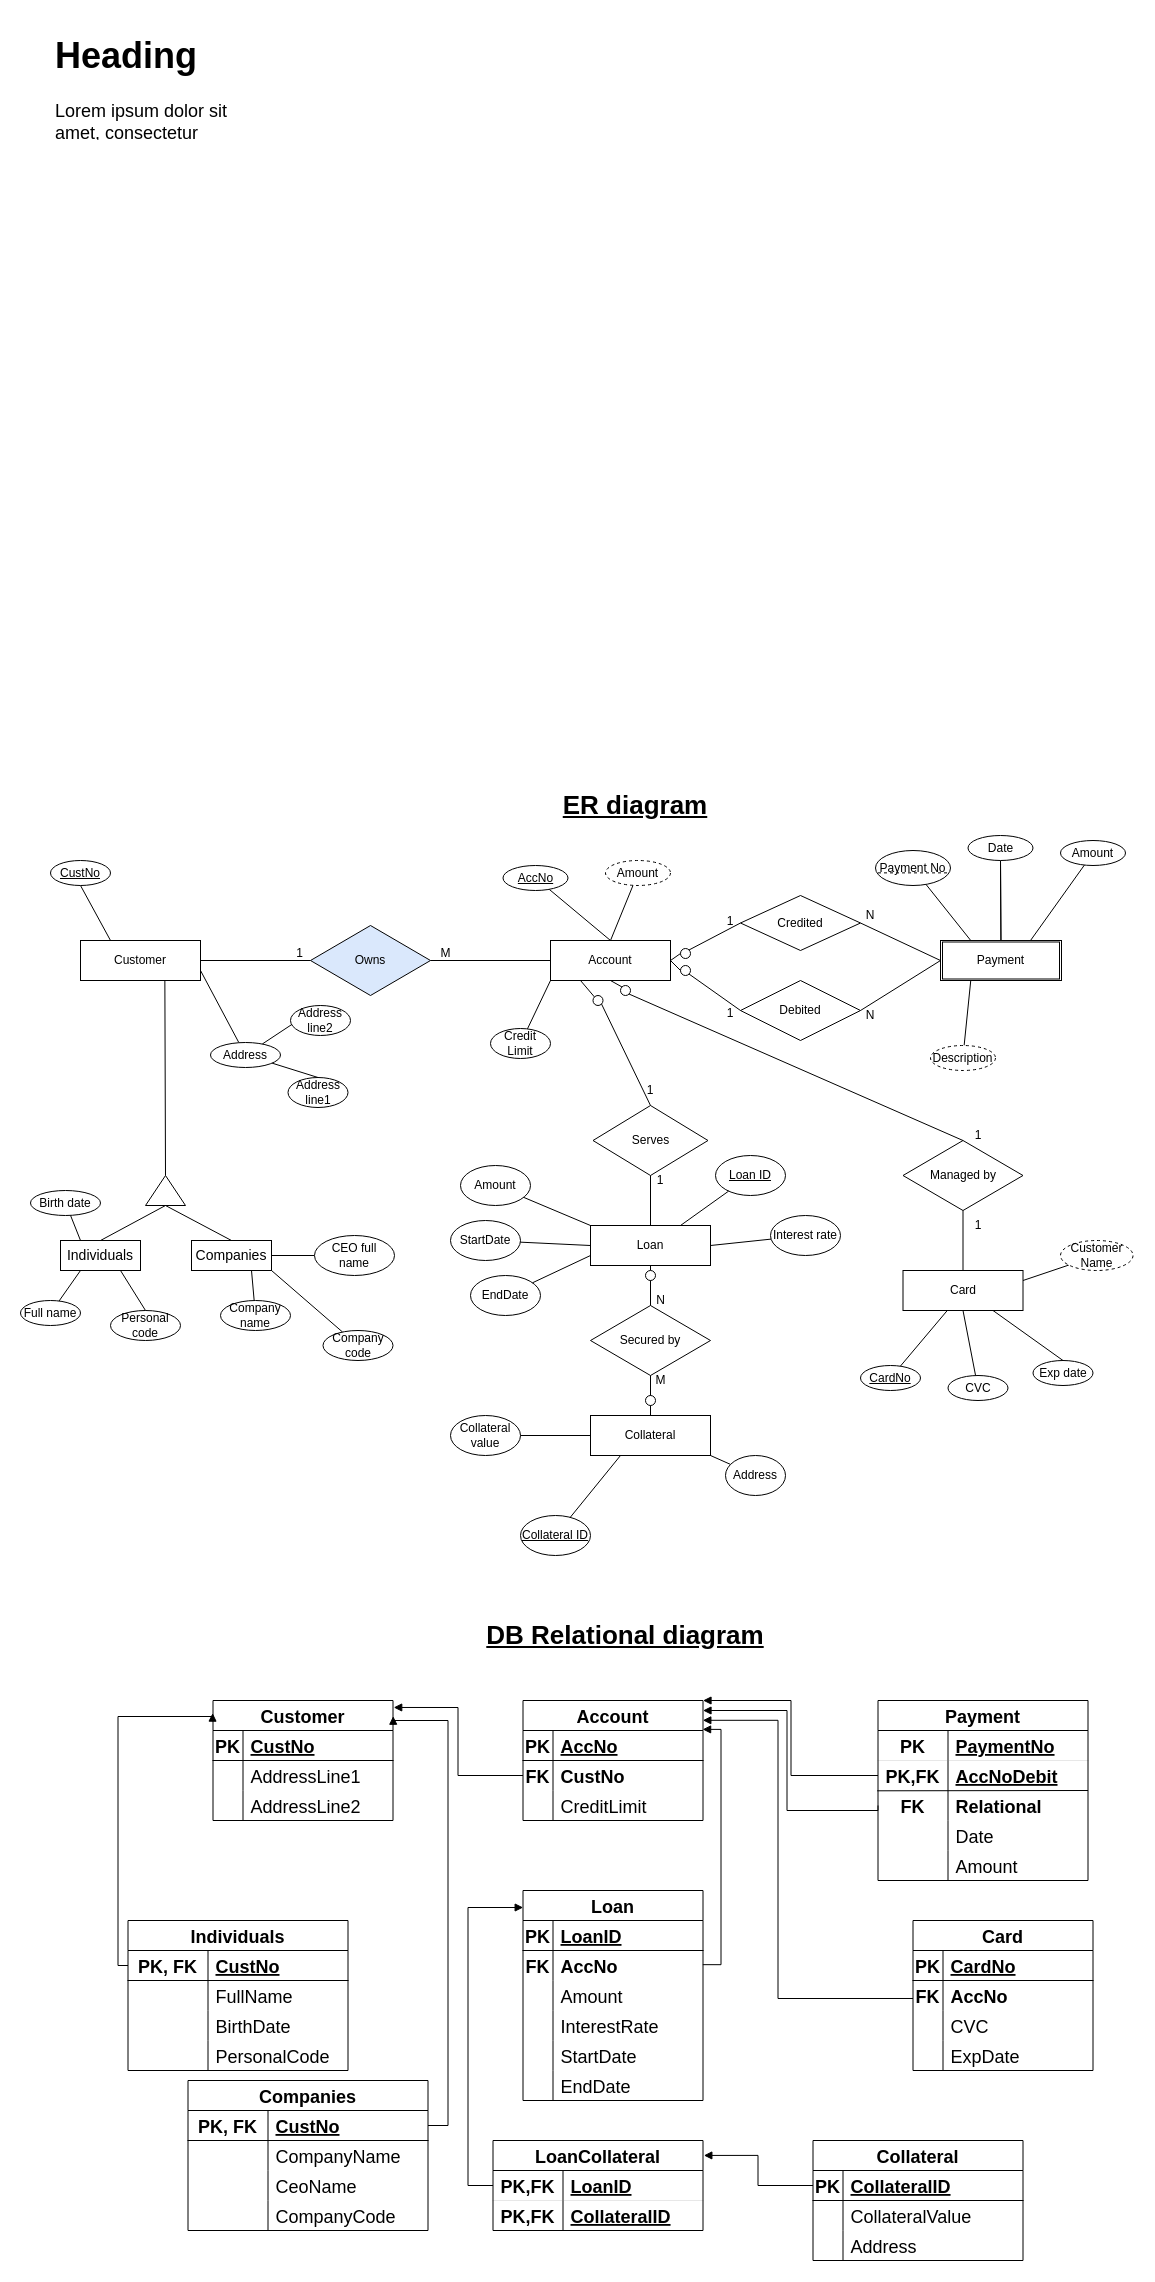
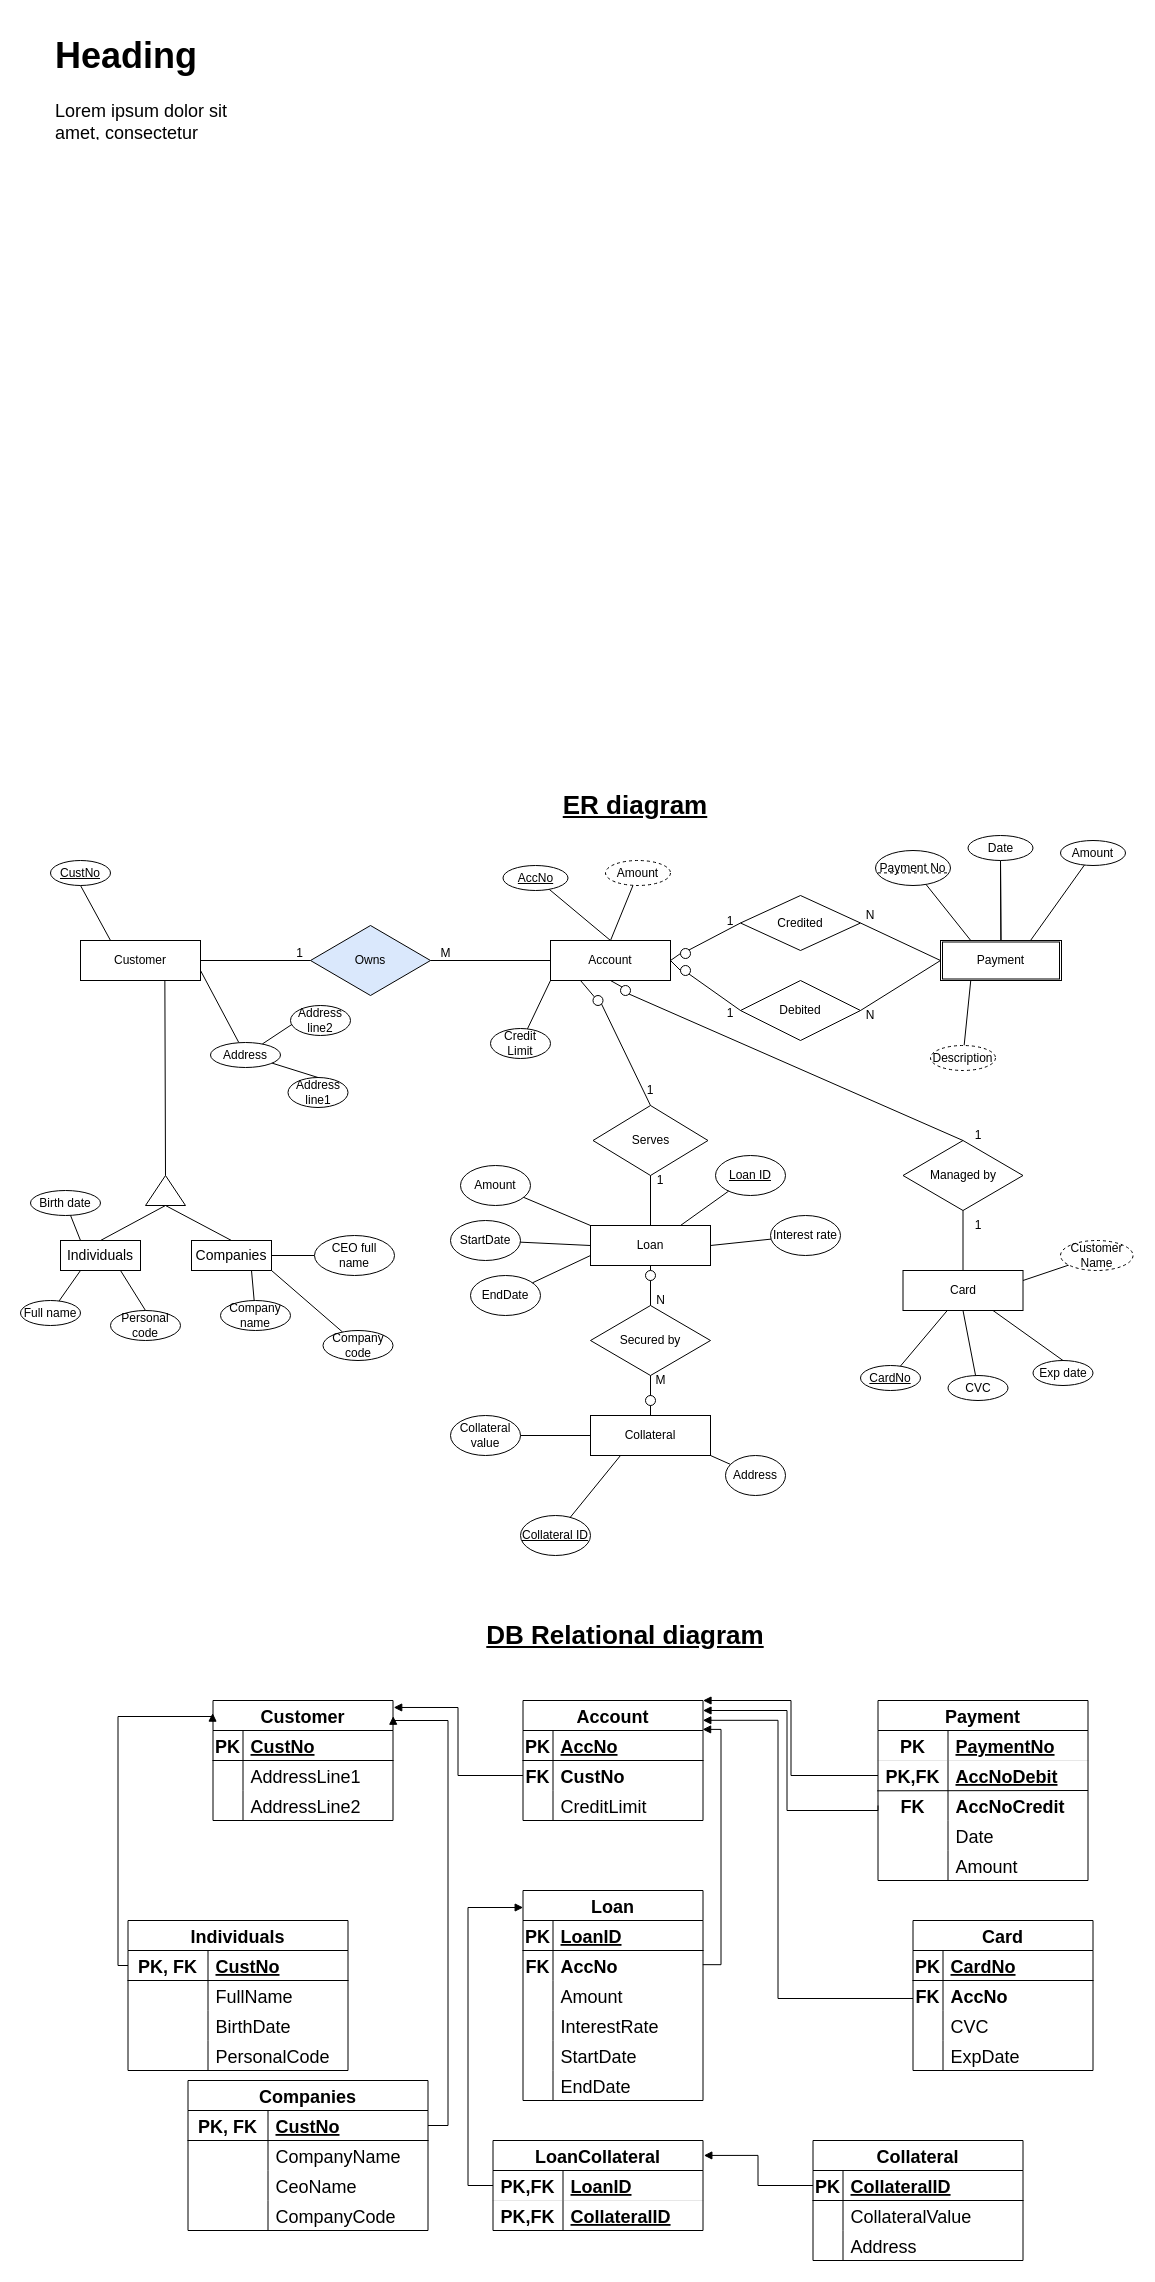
(999, 1807) -> (1009, 1807)
